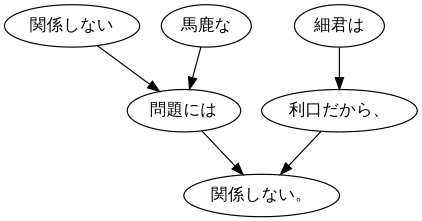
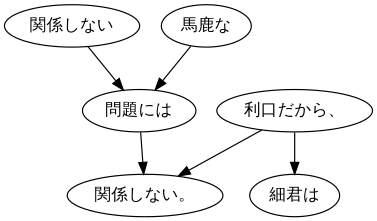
(339, 63) -> (295, 147)
